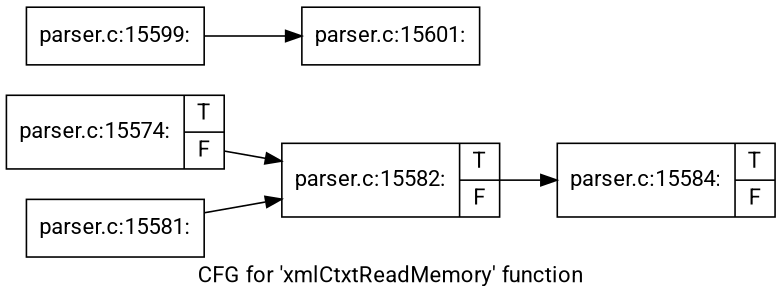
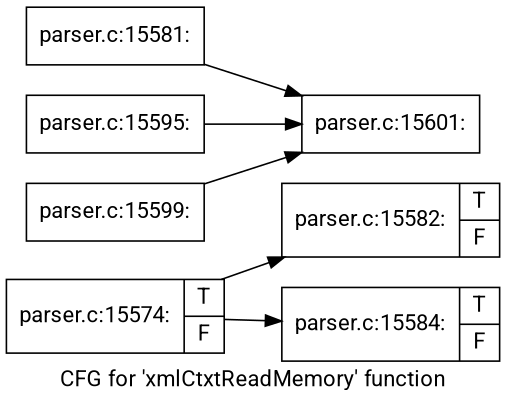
none -> (115, 124)
(520, 180) -> (245, 320)
(235, 207) -> (245, 78)
